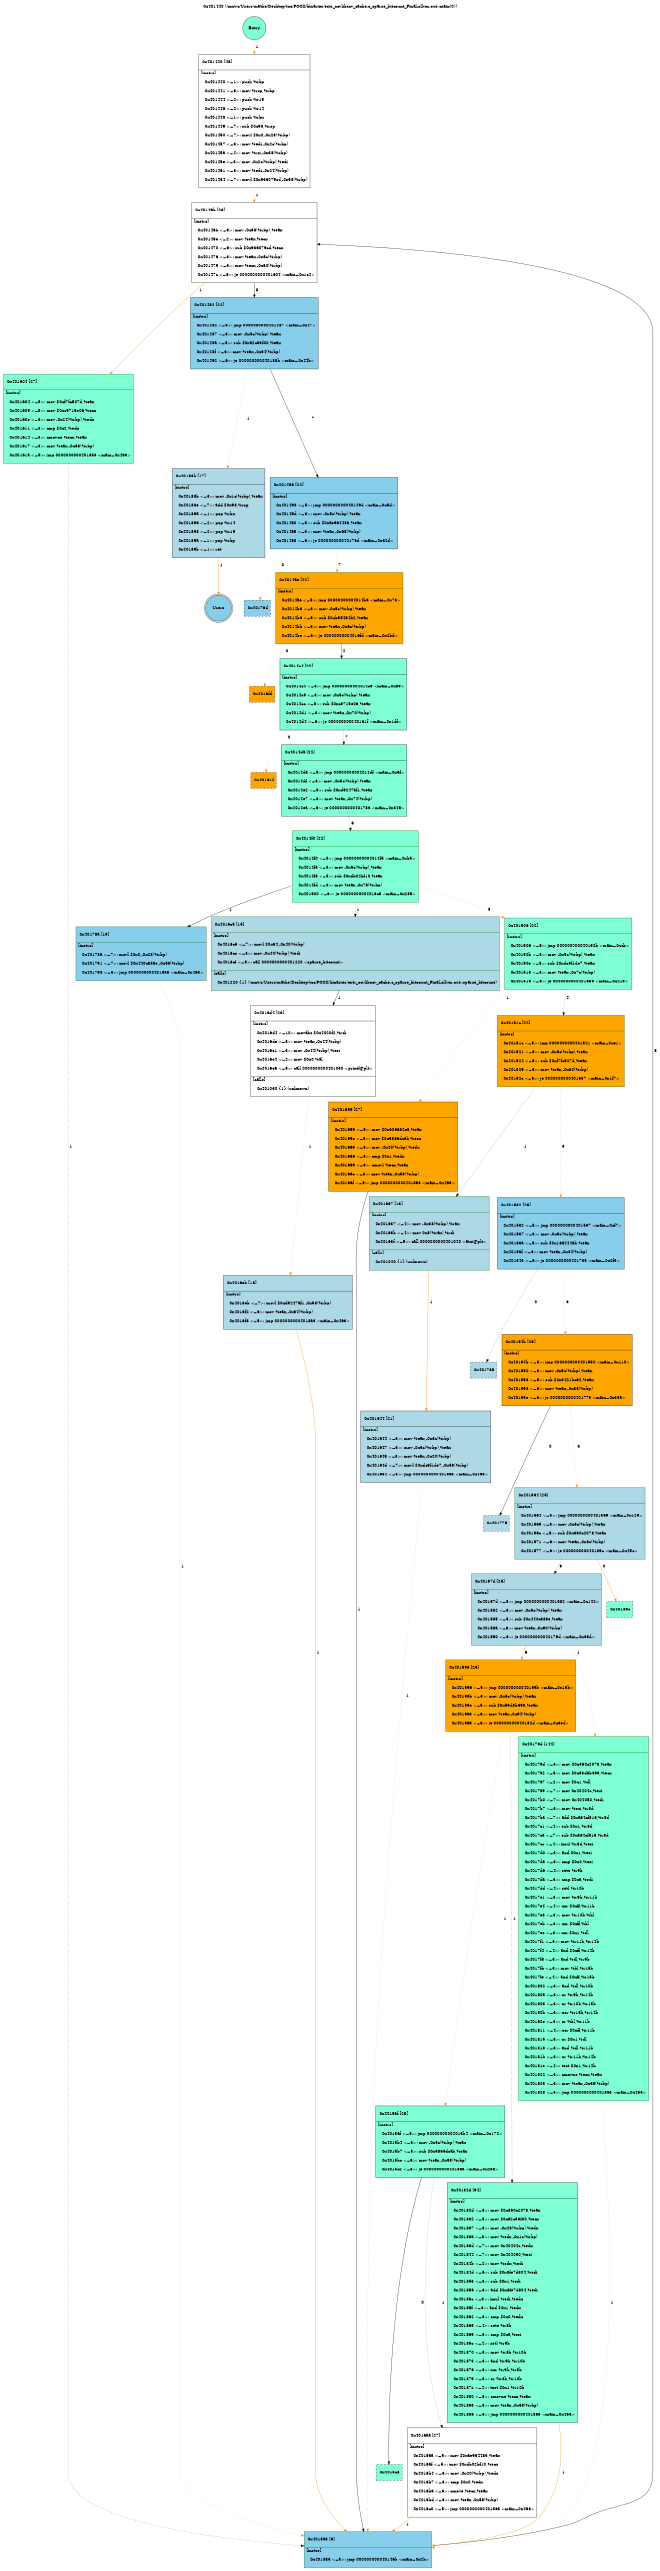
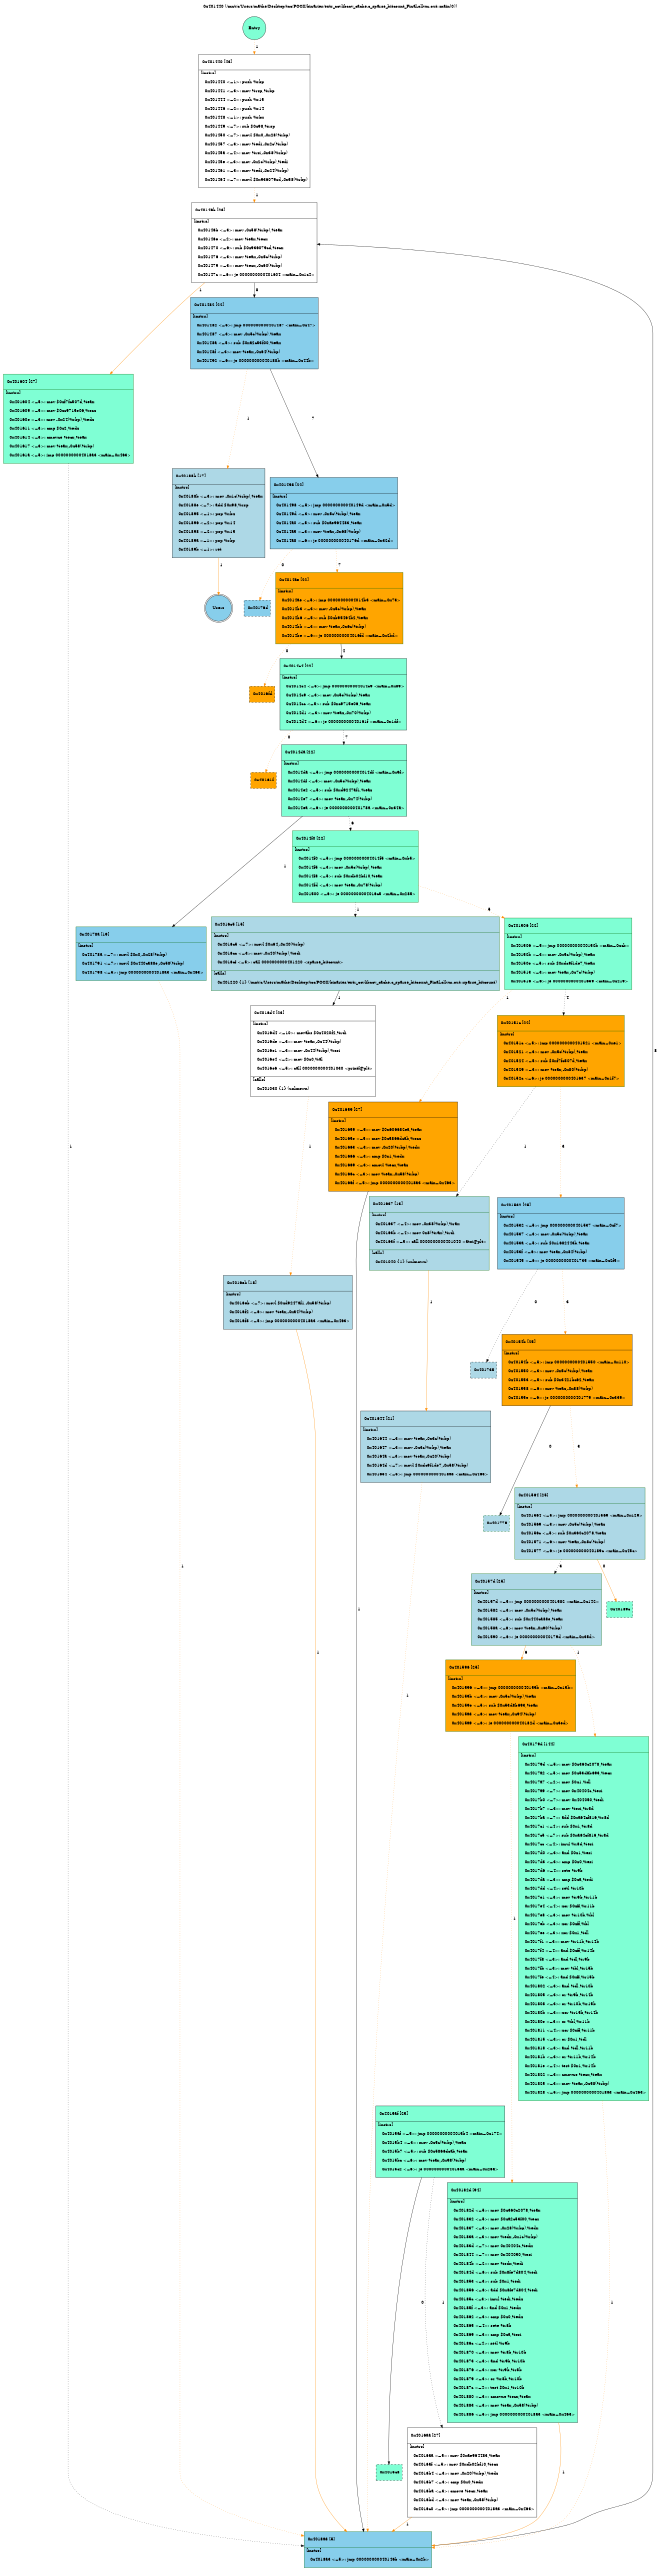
(241, 904) -> (239, 871)
(473, 1917) -> none
(511, 1956) -> (511, 1956)
